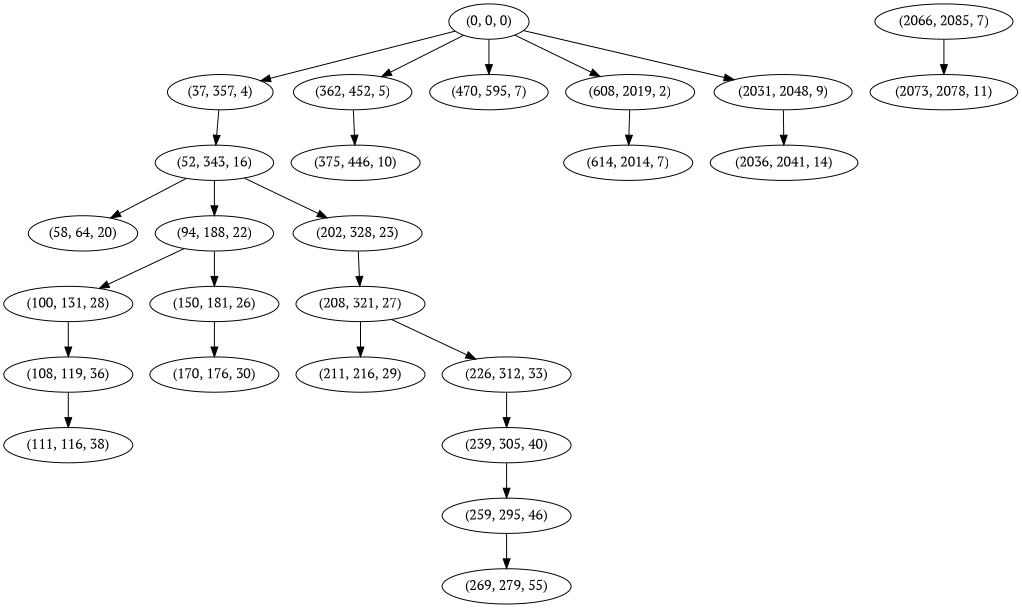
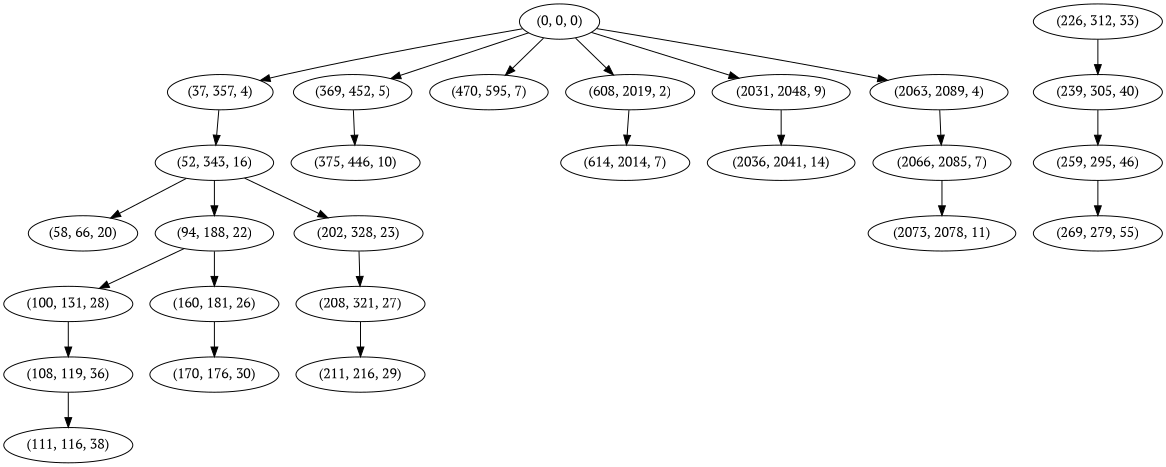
(353, 92) -> (353, 92)
none -> (939, 92)
(83, 233) -> (83, 233)
(214, 304) -> (214, 304)
(429, 337) -> none
